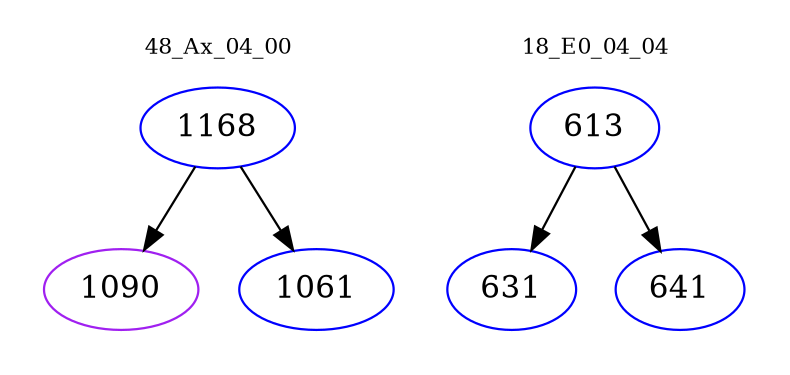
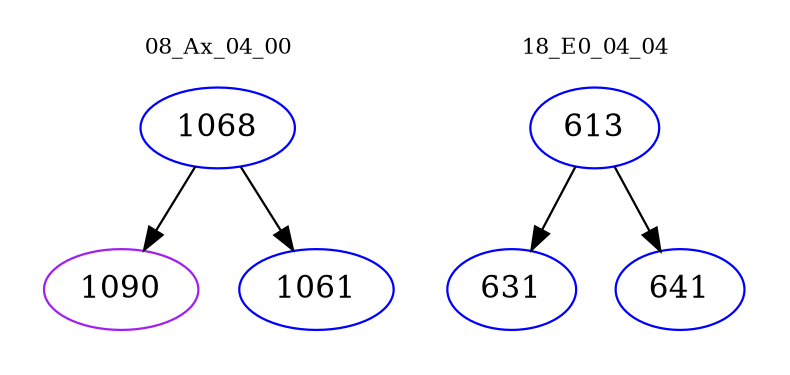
(219, 48) -> (219, 48)
(218, 128) -> (218, 128)
